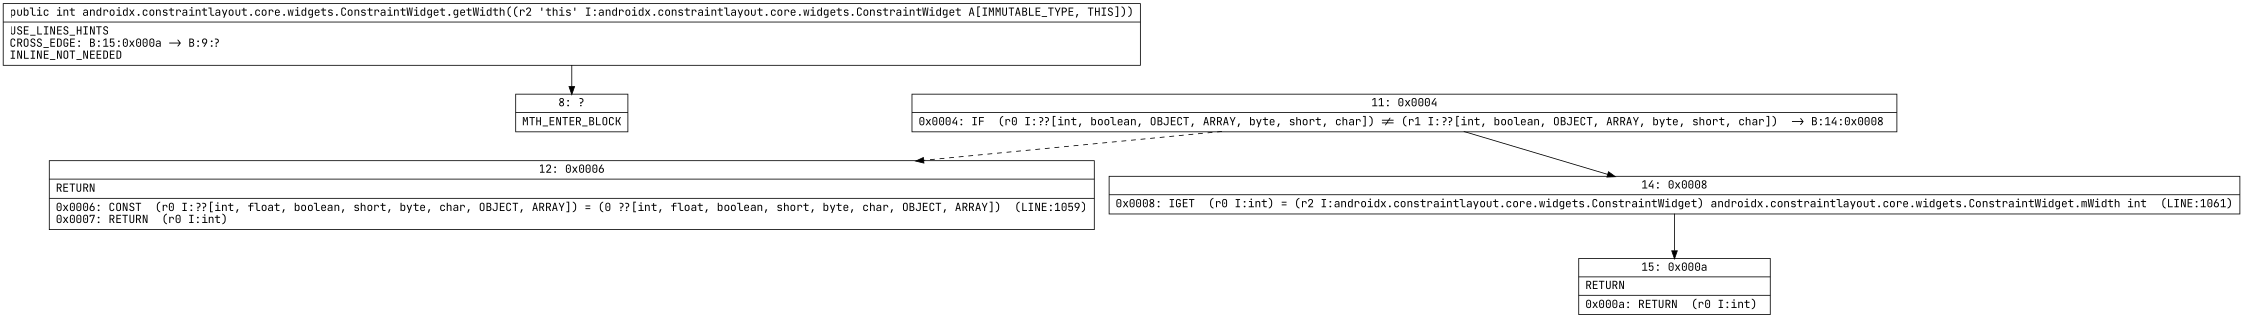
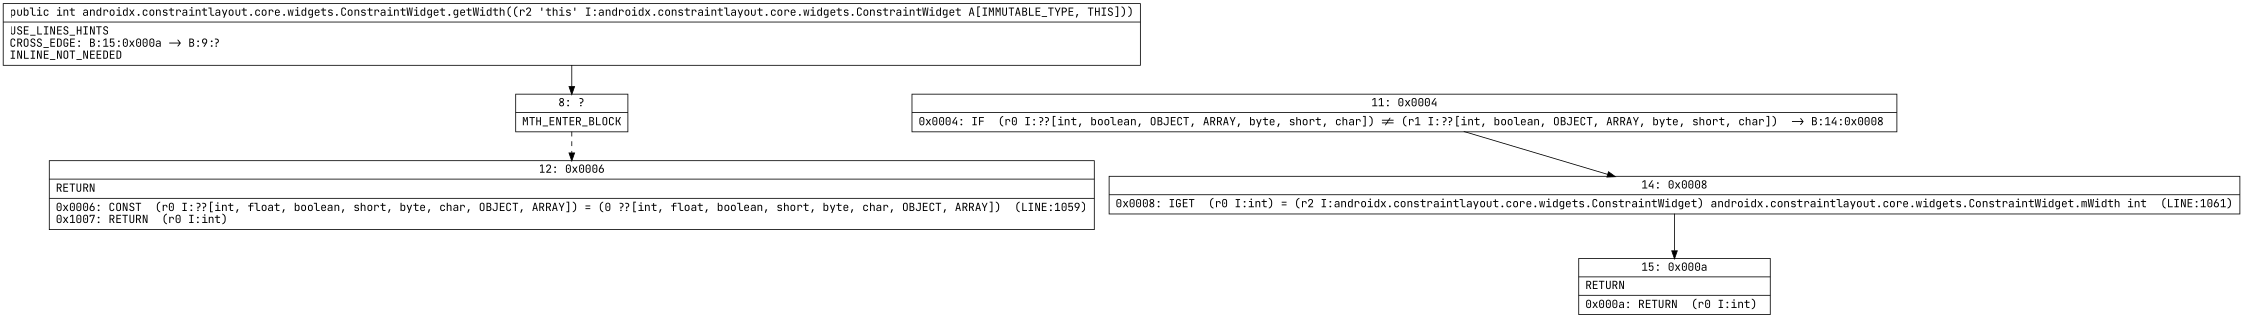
(1073, 146) -> (572, 142)
(145, 220) -> (145, 220)
